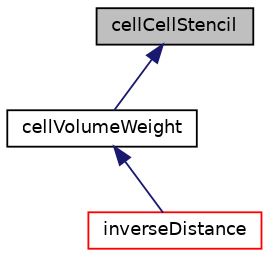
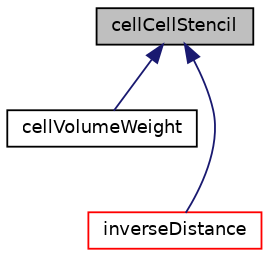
(144, 187) -> (214, 137)
